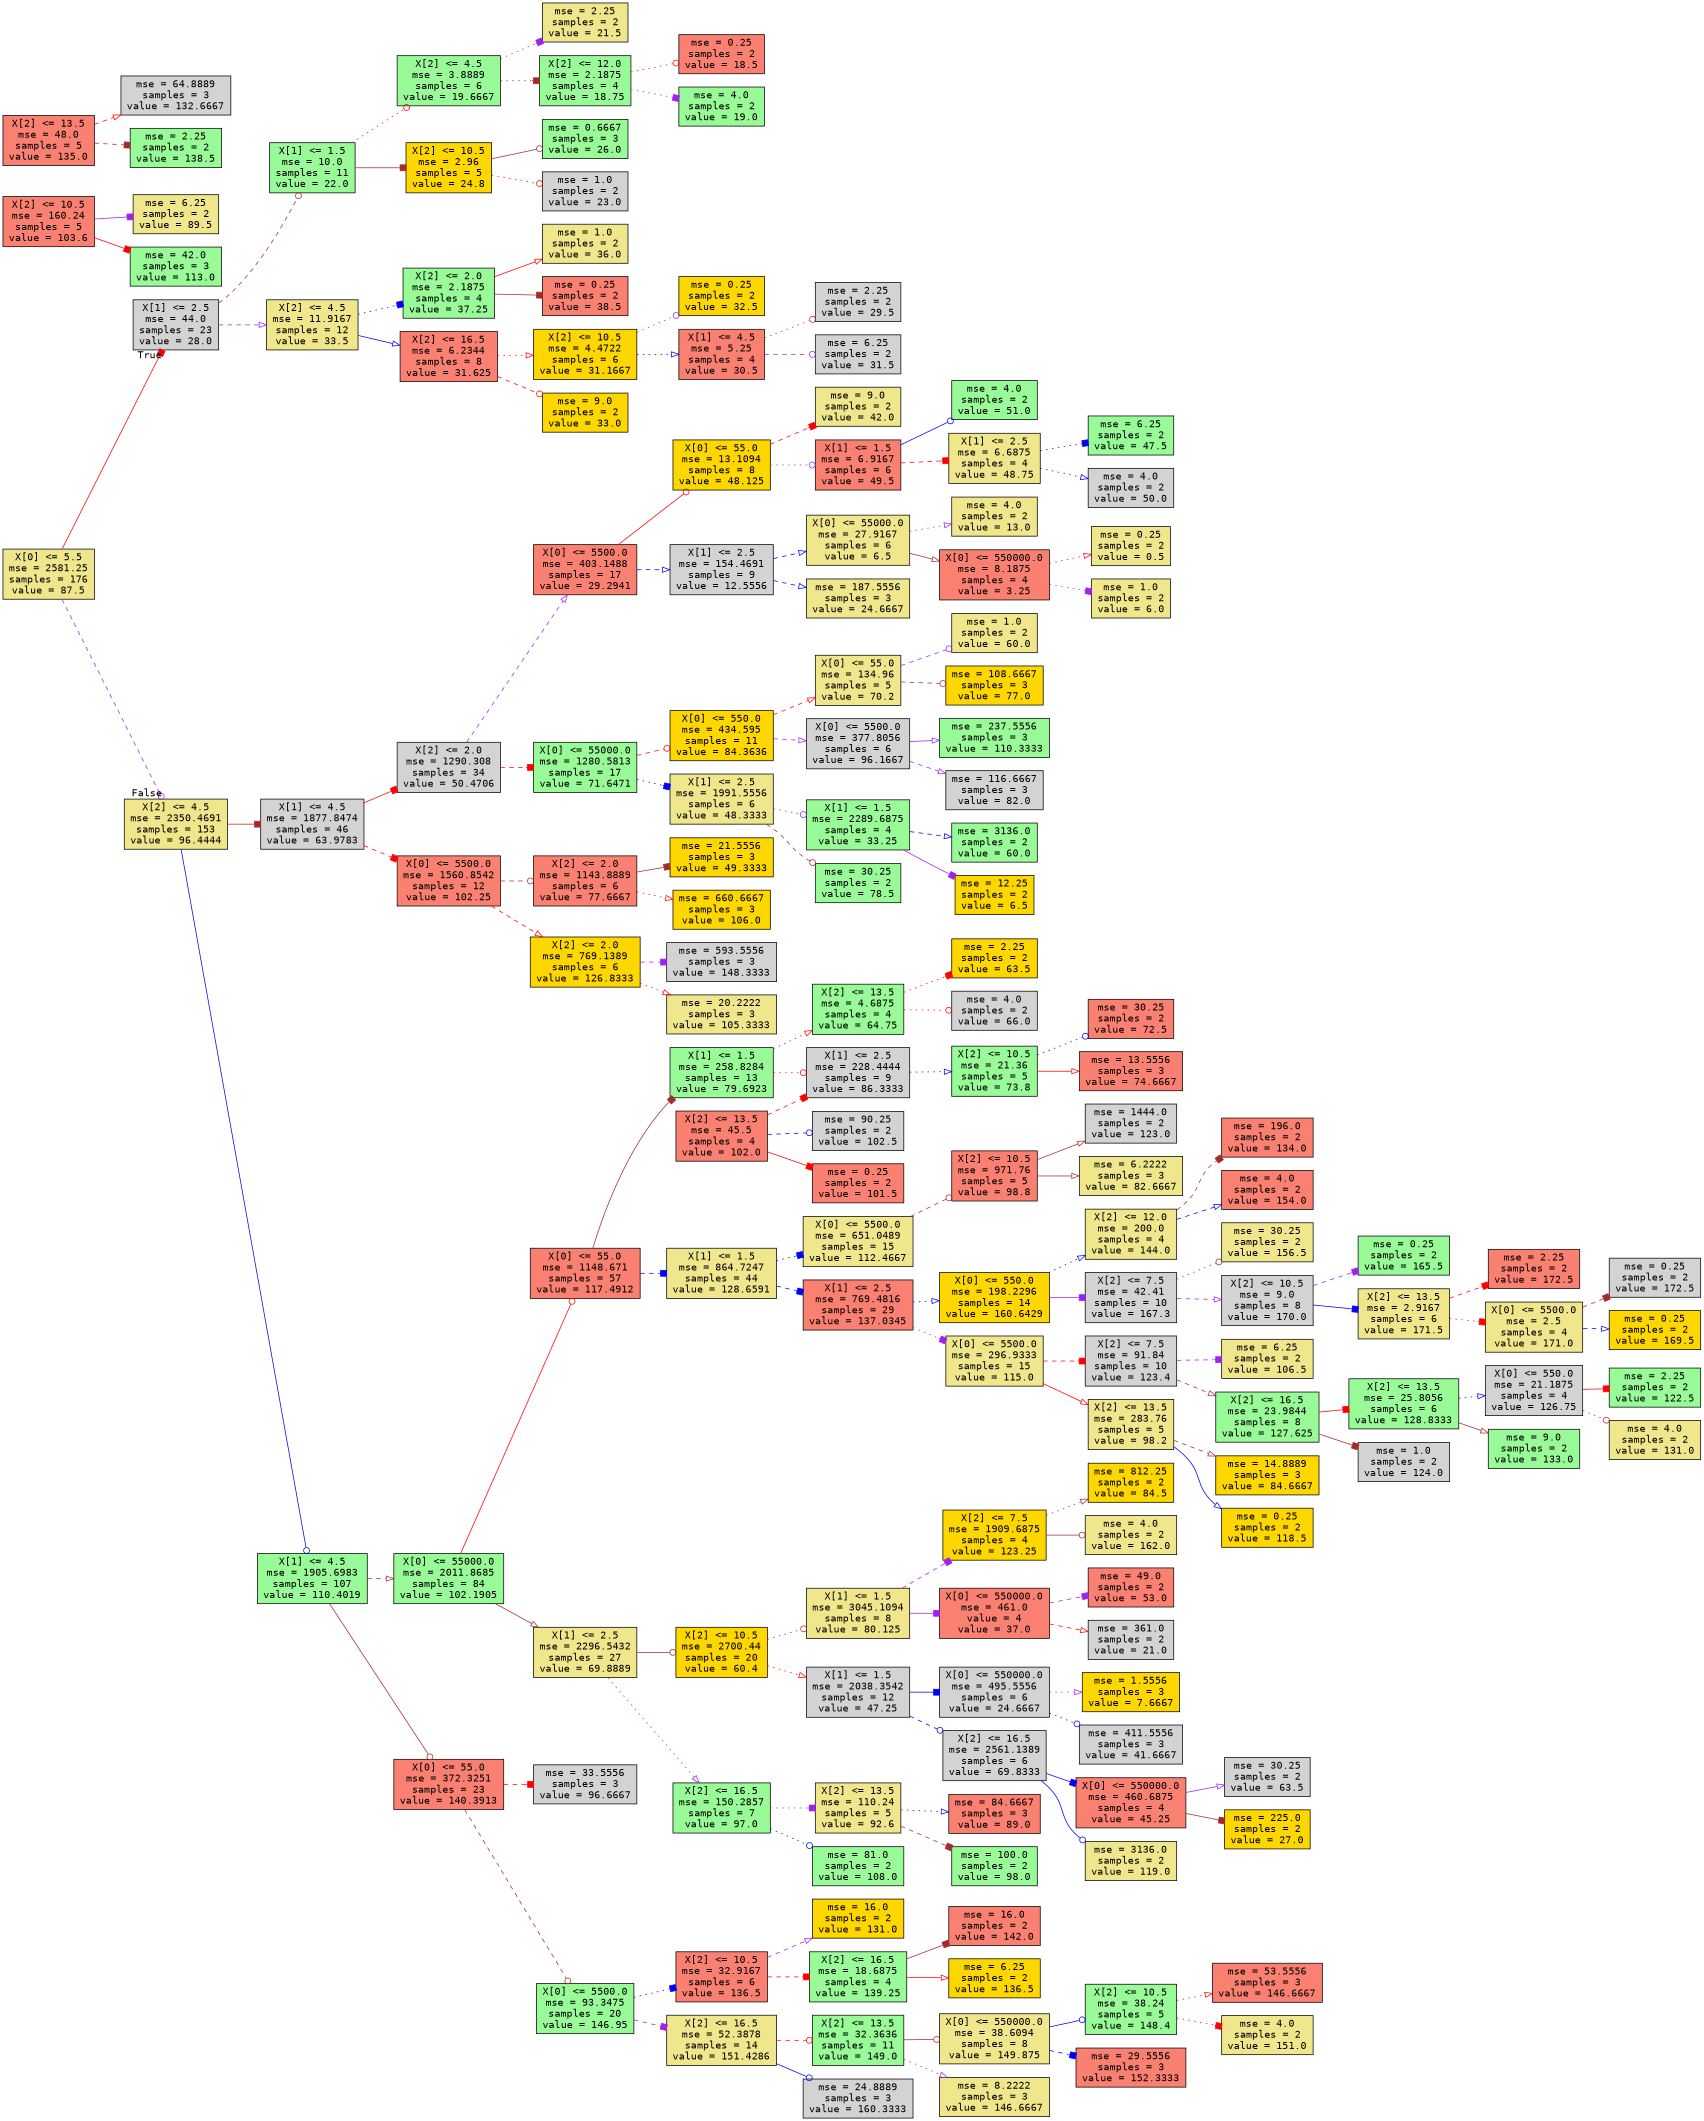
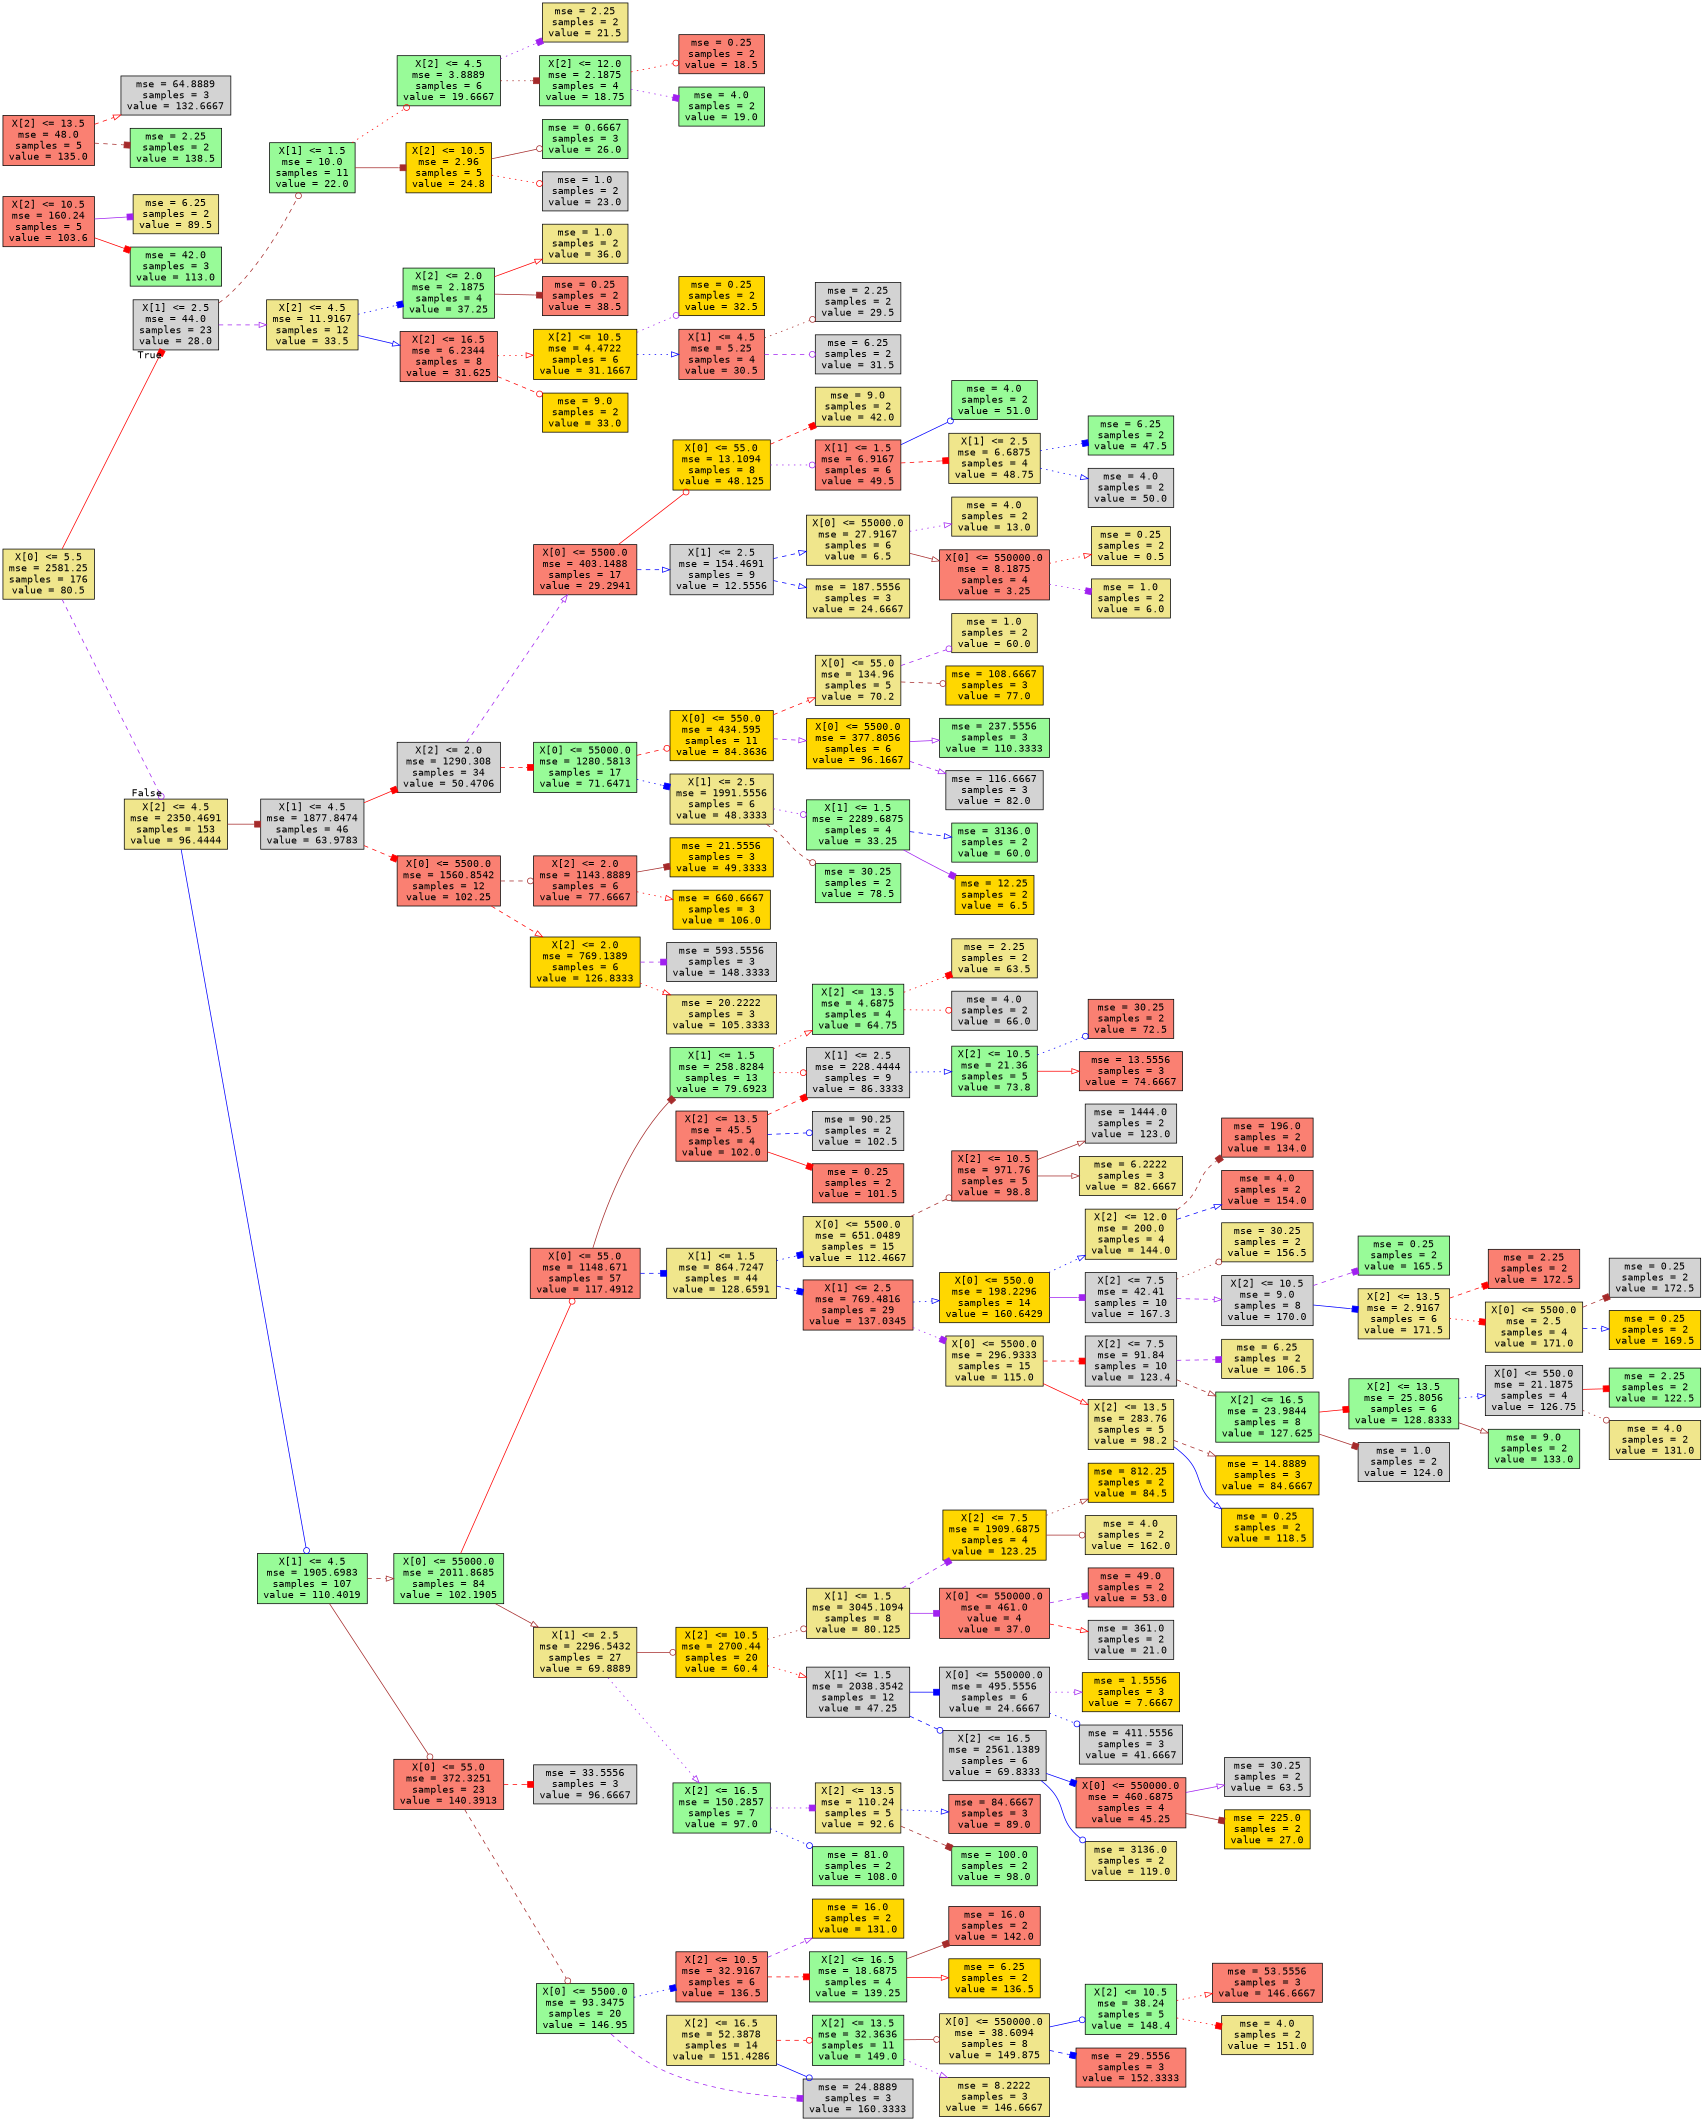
(49, 574) -> (49, 574)
(858, 744) -> (858, 744)
(995, 958) -> (995, 958)
(647, 2023) -> (697, 2083)
